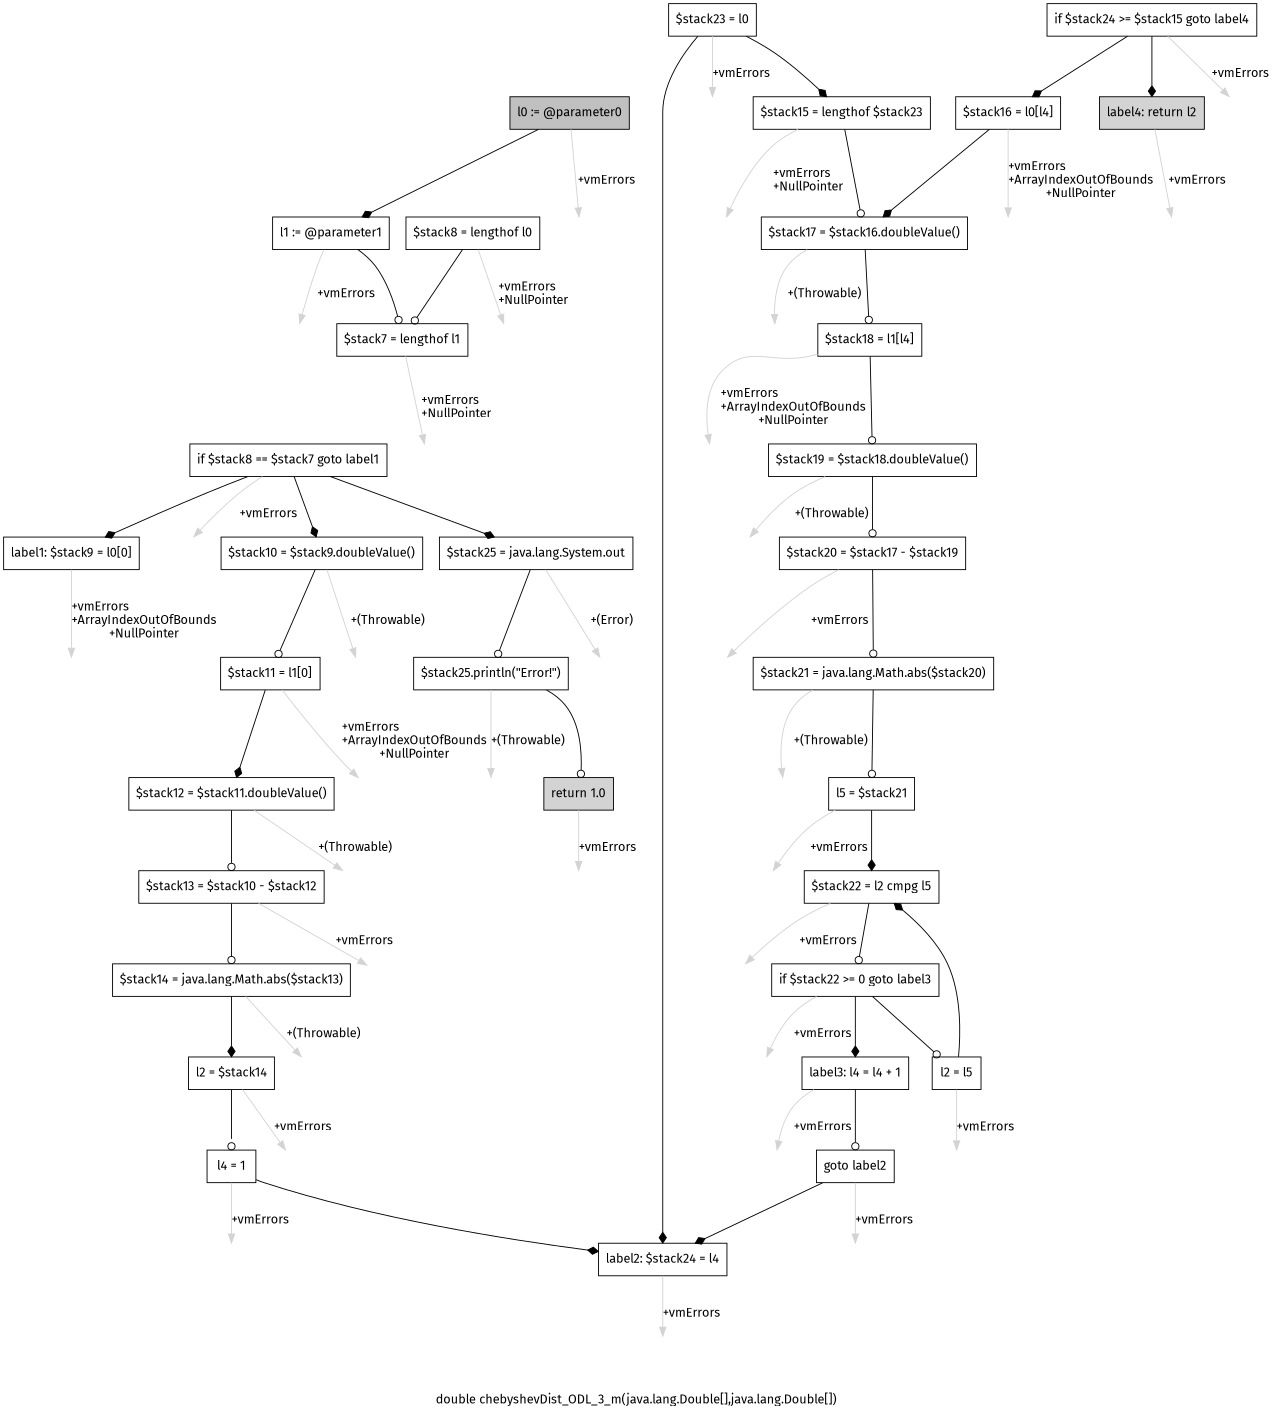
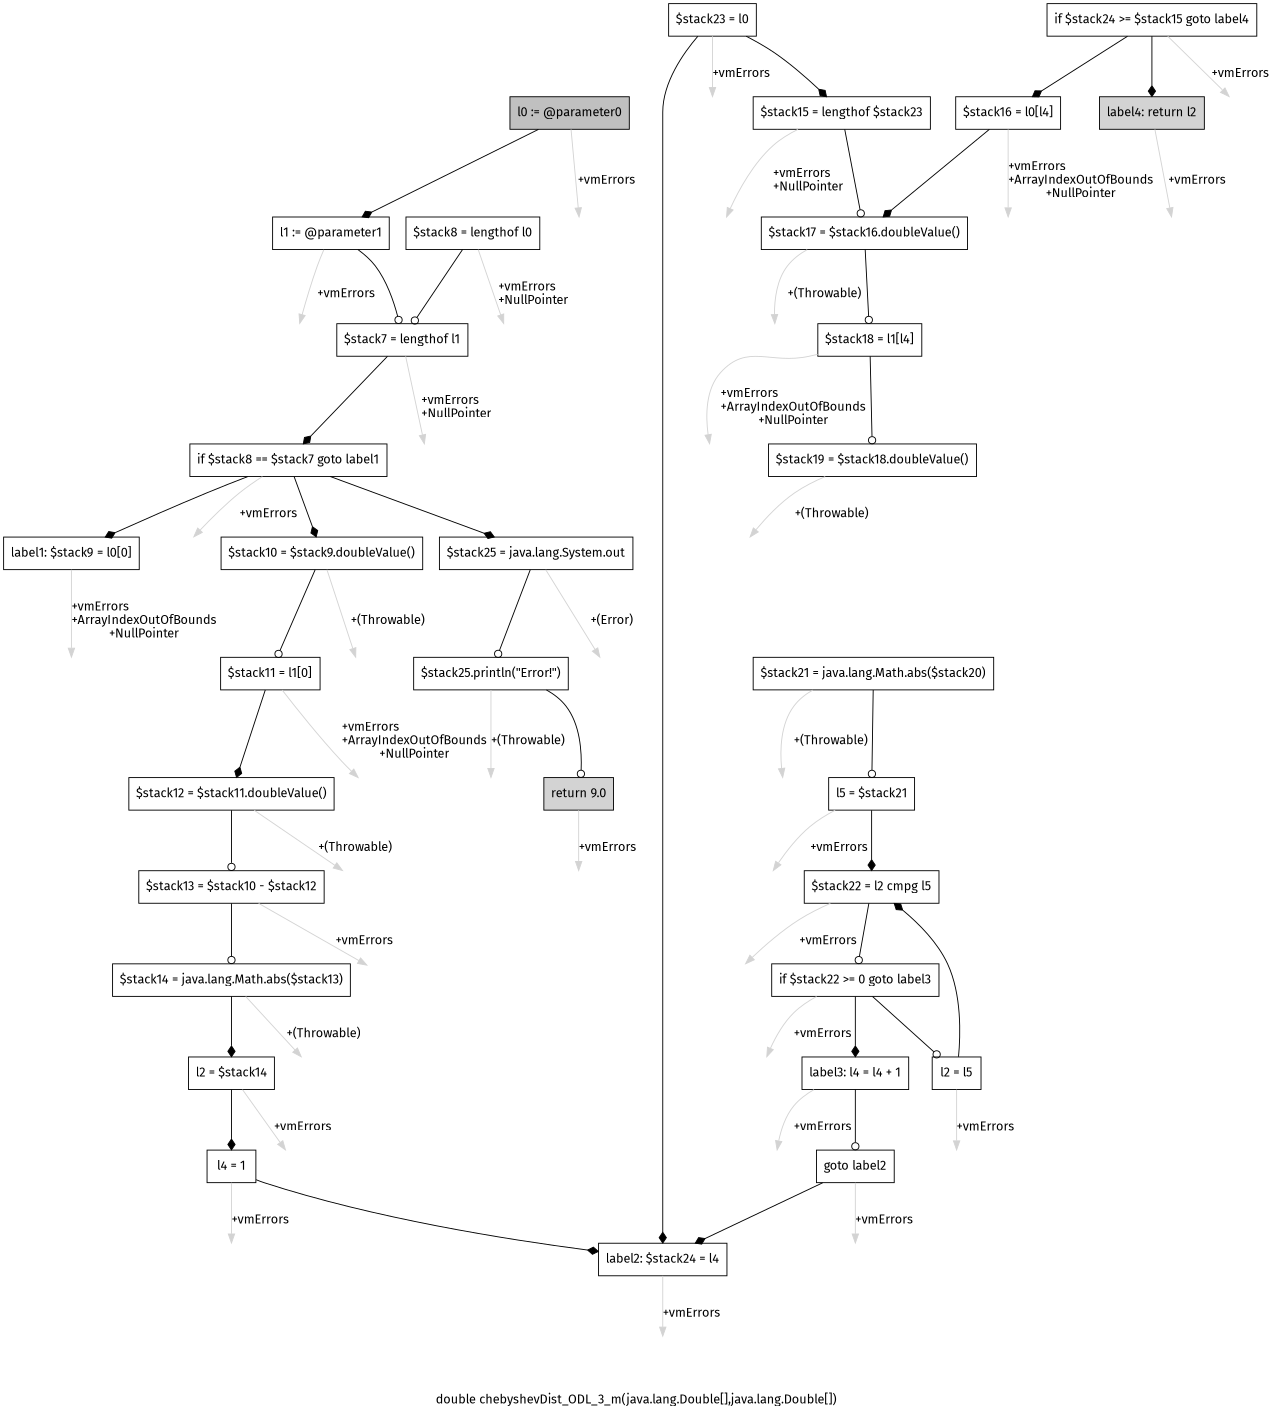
none -> (349, 396)
(873, 553) -> none
(579, 794) -> (579, 794)
(231, 1114) -> (231, 1114)
